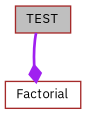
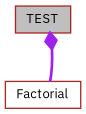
(34, 49) -> (52, 65)
